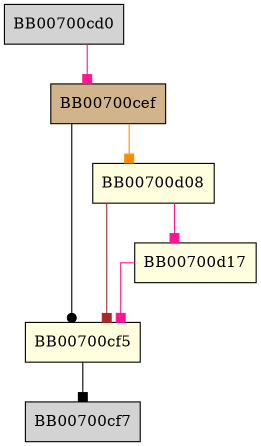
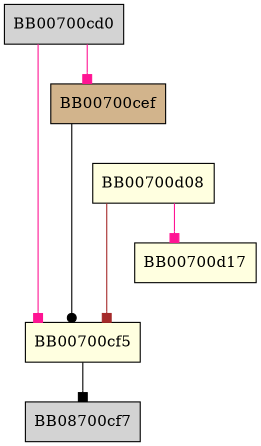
(129, 138) -> none
(121, 280) -> (38, 178)
(83, 422) -> (83, 422)
